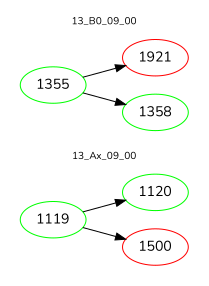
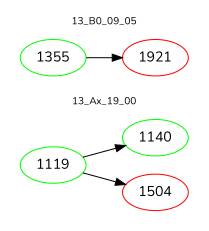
(104, 22) -> (104, 22)
(155, 112) -> none
(104, 156) -> (104, 102)
(155, 192) -> (155, 138)
(155, 247) -> (155, 192)
